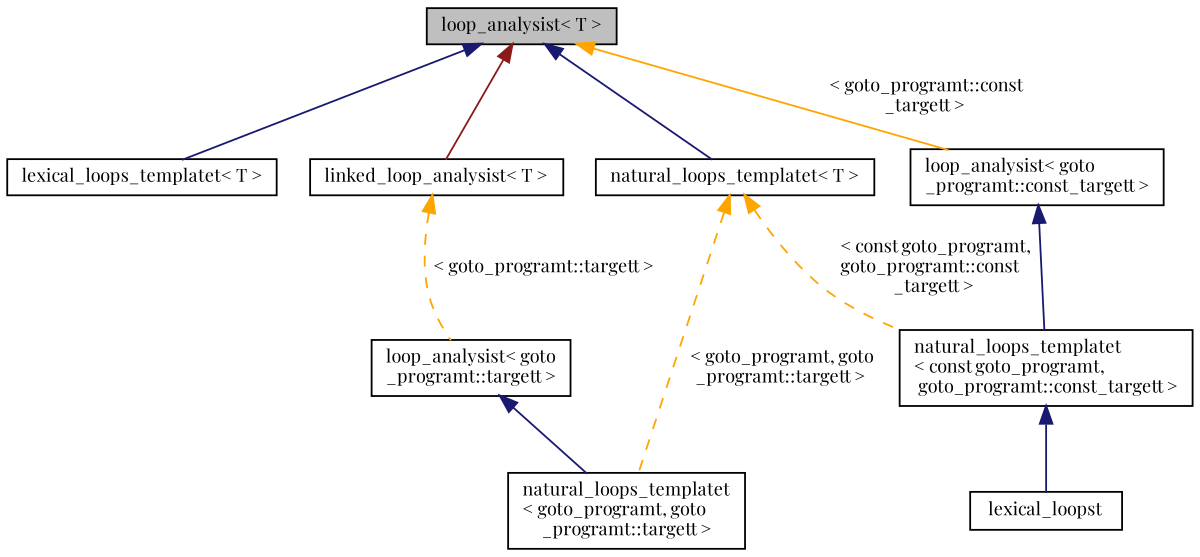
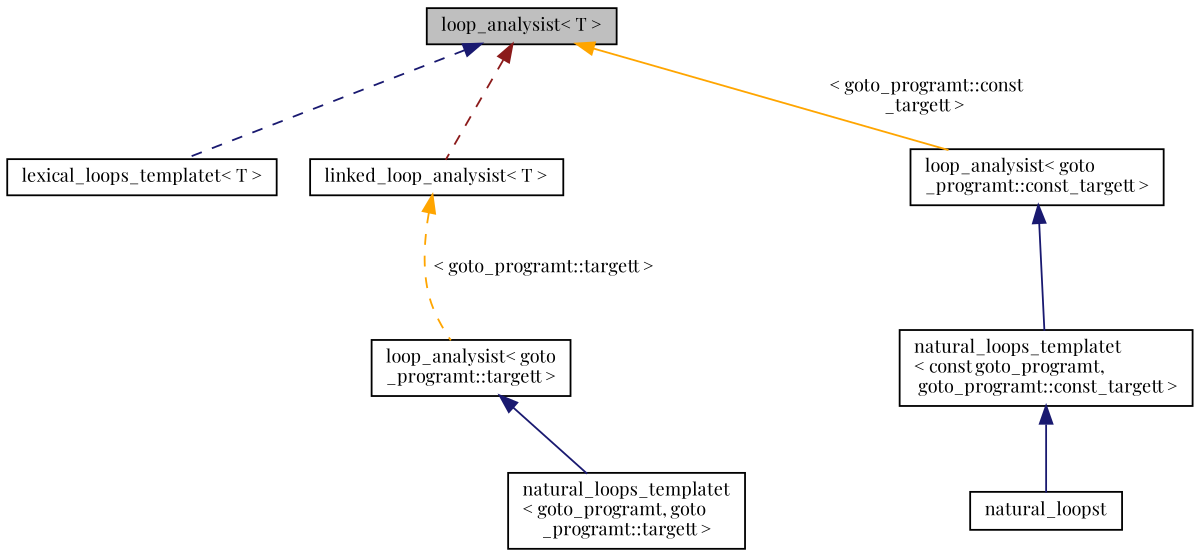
(323, 105) -> (323, 105)
(475, 110) -> (475, 110)
(735, 177) -> none
(1046, 511) -> (1046, 511)
